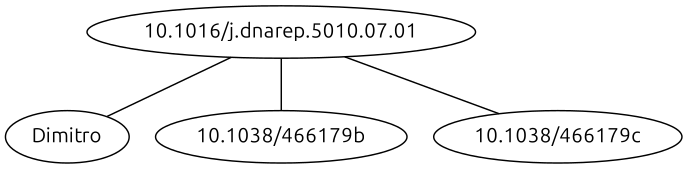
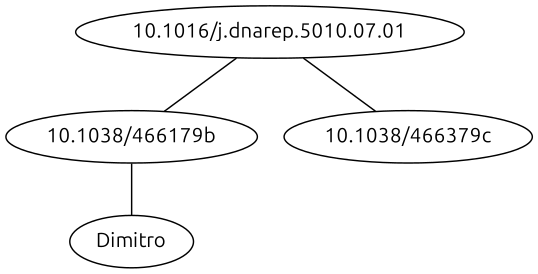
(169, 87) -> (132, 189)
(558, 137) -> (408, 137)
